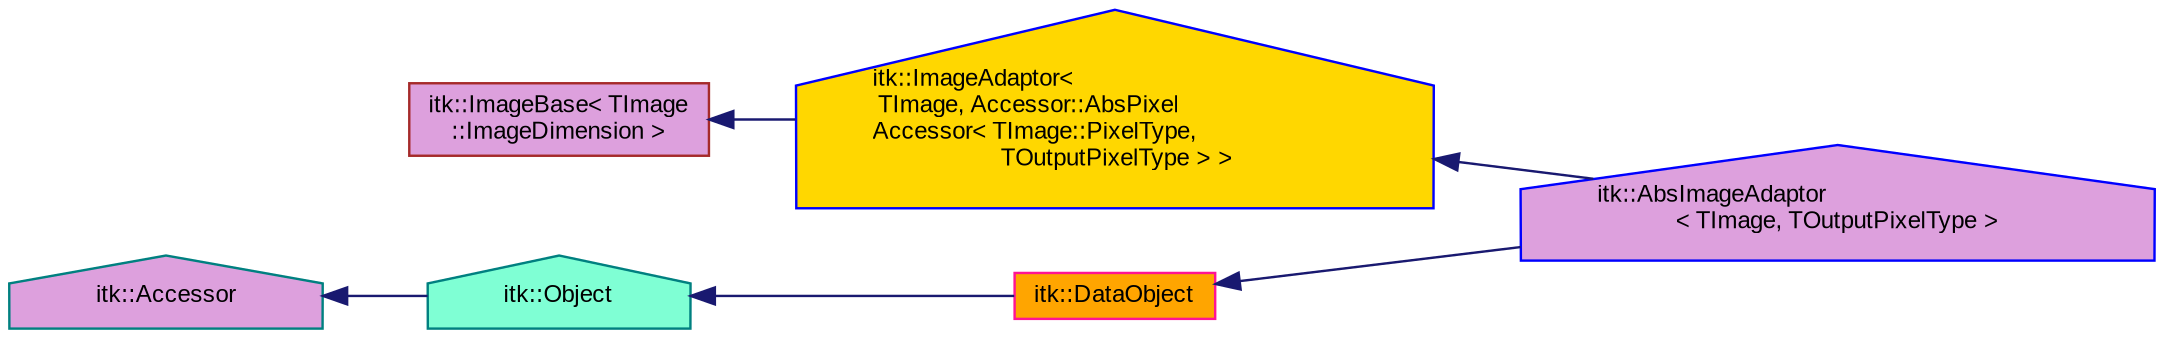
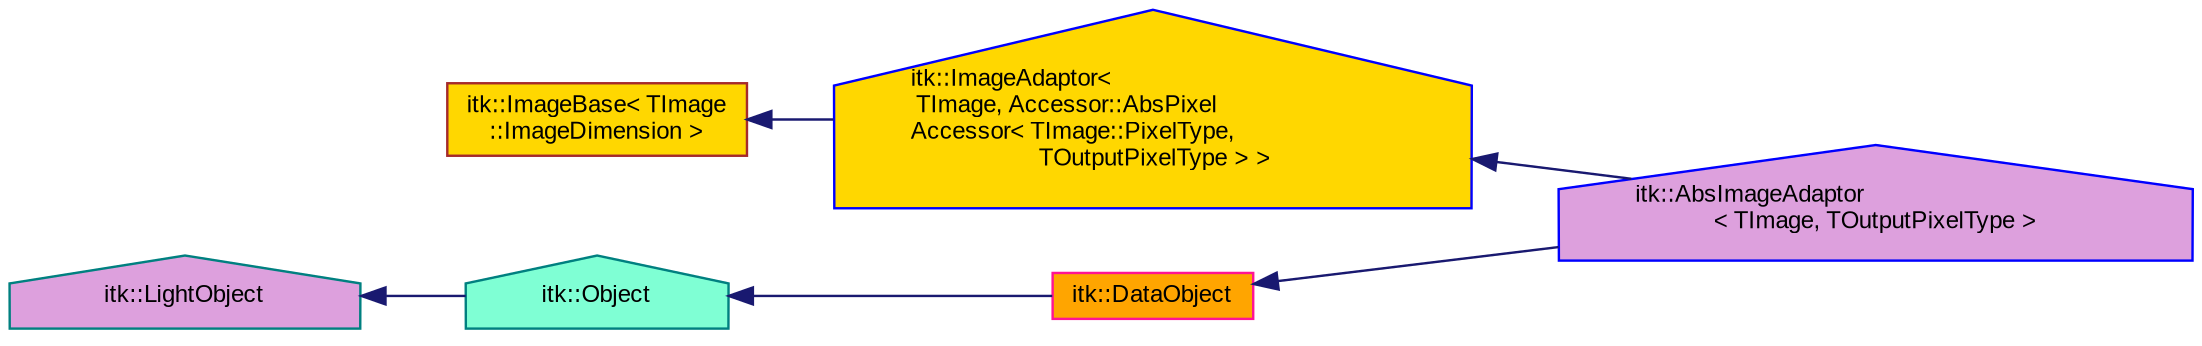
(559, 120) -> (597, 120)
(166, 296) -> (185, 296)
